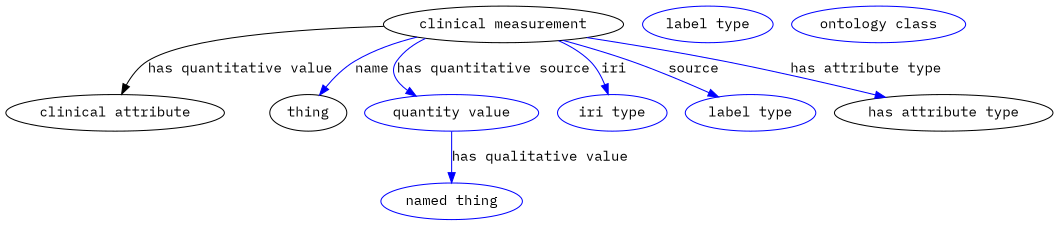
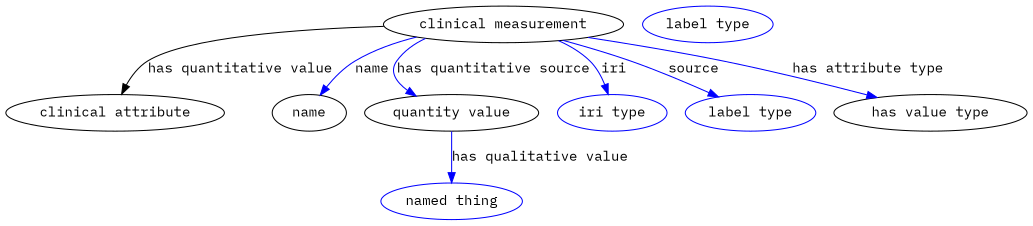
(879, 24) -> none
(308, 113) -> (309, 113)
(452, 113) -> (452, 113)
(944, 113) -> (930, 113)
